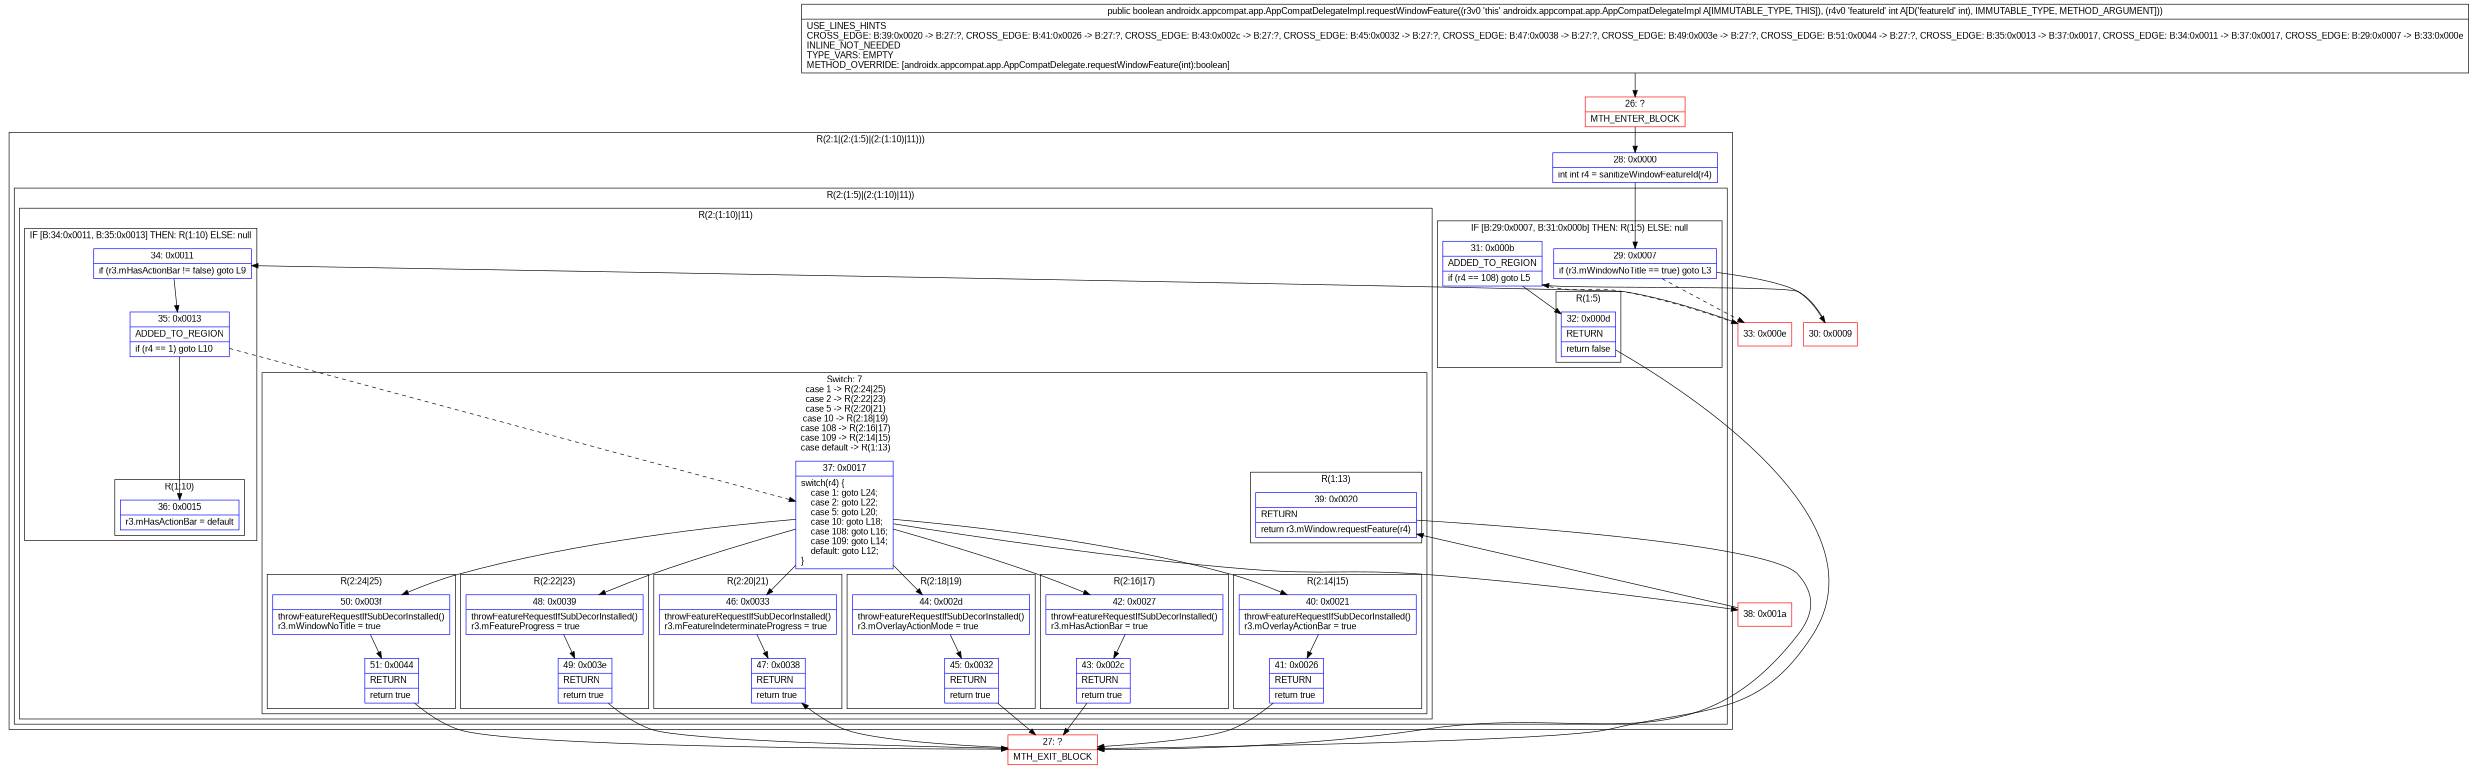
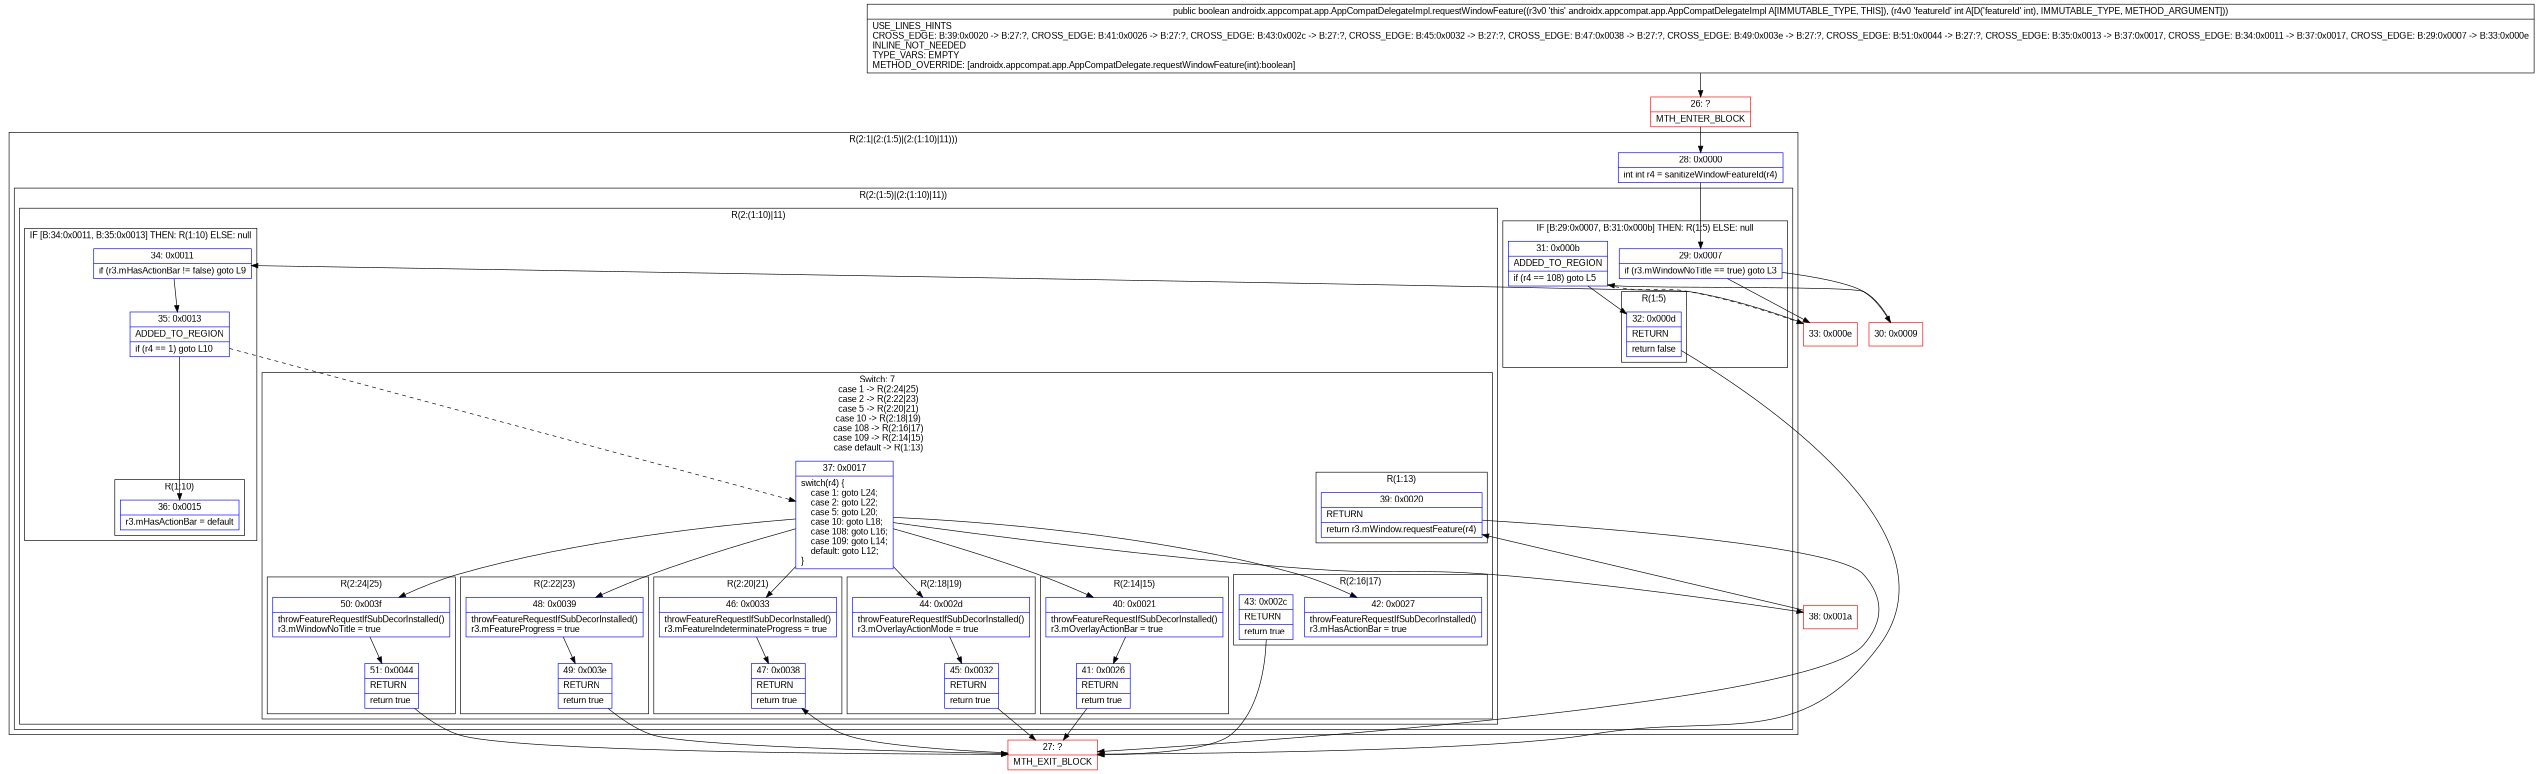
(1700, 299) -> (1766, 299)
(1121, 643) -> none
